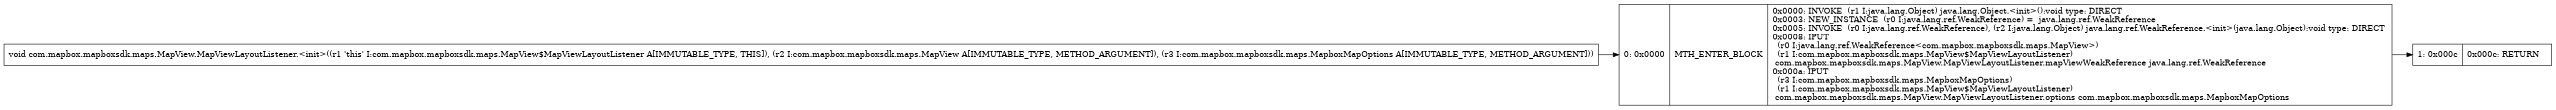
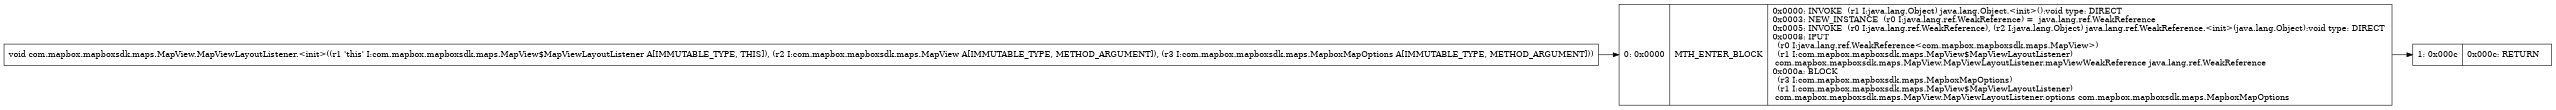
(1803, 72) -> (1808, 72)
